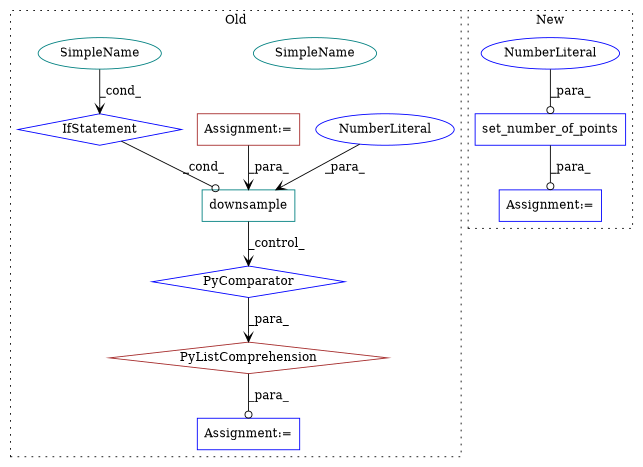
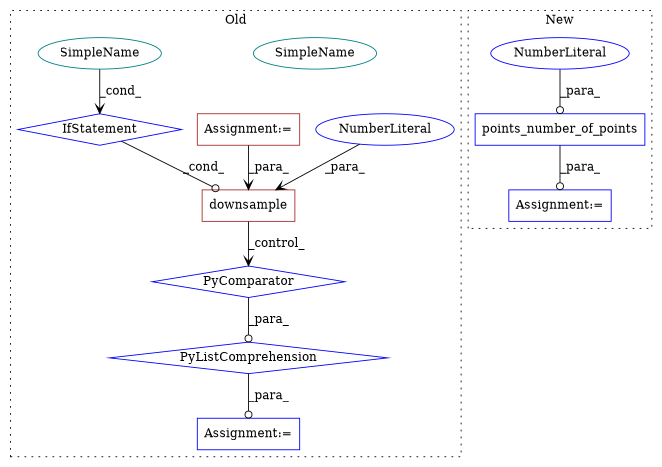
(550, 130) -> (560, 130)
(248, 206) -> (248, 206)
(248, 315) -> (248, 316)
(248, 358) -> (248, 358)
